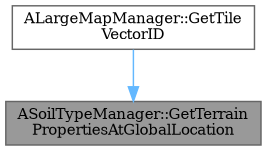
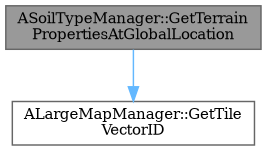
(133, 68) -> (133, 68)
